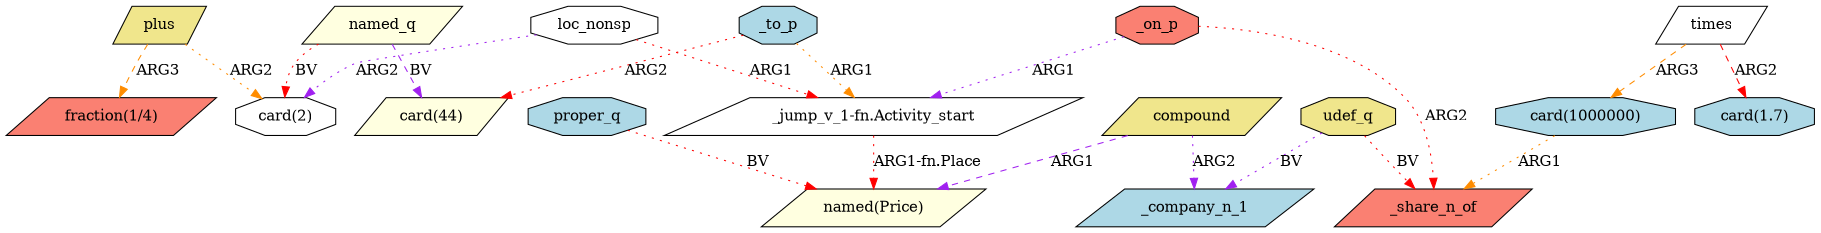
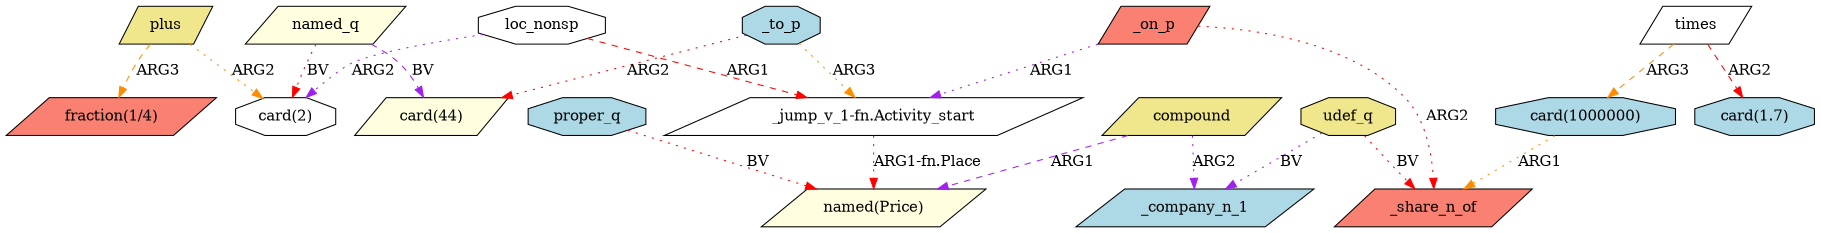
(1157, 25) -> (1154, 25)
(722, 67) -> (692, 67)
(852, 71) -> (854, 71)
